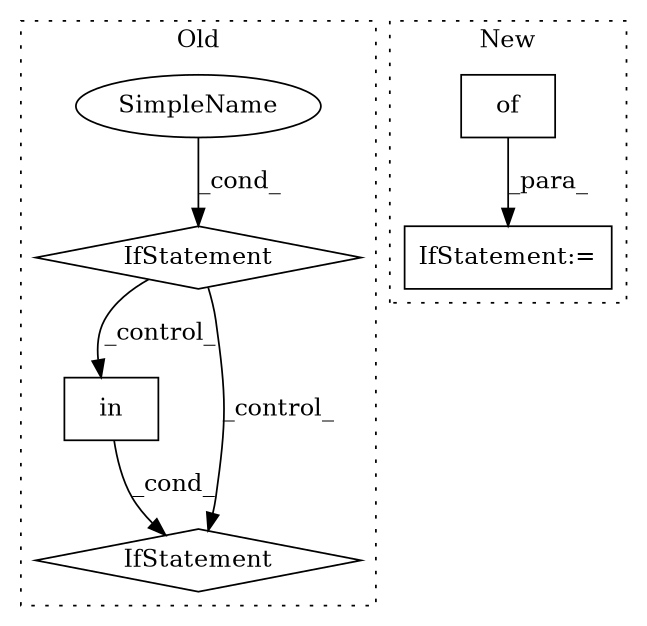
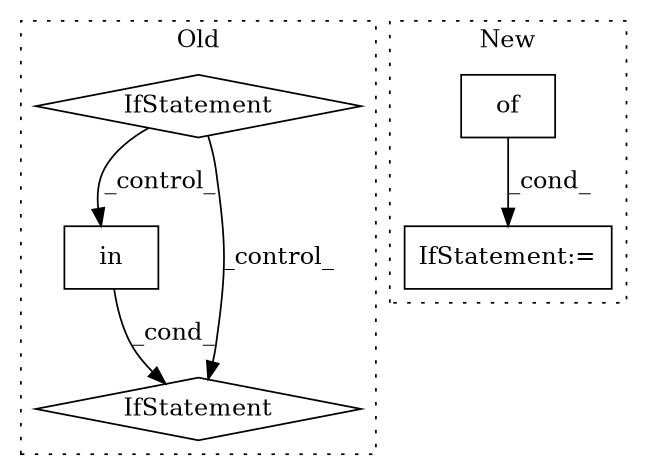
(198, 106) -> none
(548, 182) -> (550, 182)
